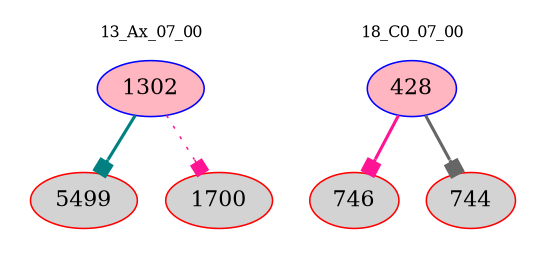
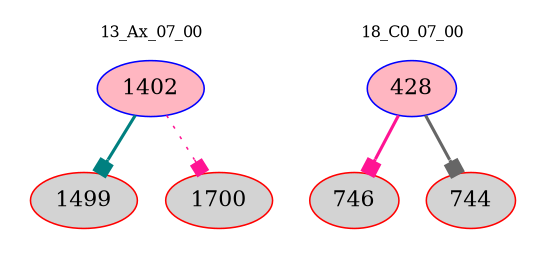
(151, 89) -> (151, 89)
(84, 200) -> (84, 200)
